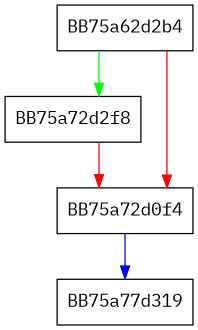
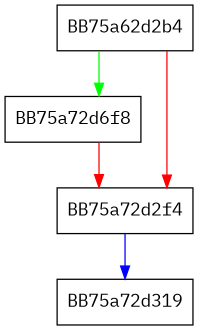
(73, 119) -> (73, 119)
(125, 211) -> (125, 211)
(125, 302) -> (125, 302)
